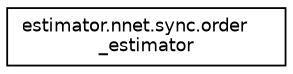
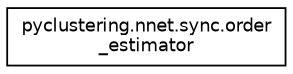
(146, 37) -> (146, 37)
